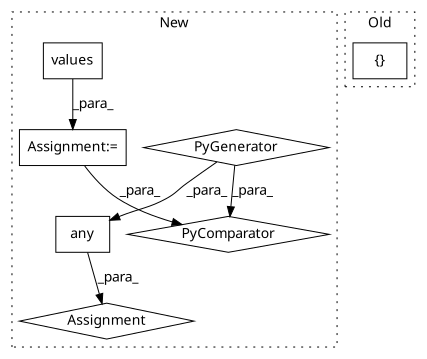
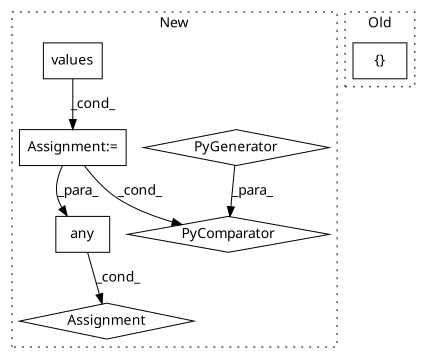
(93, 104) -> (93, 104)
(140, 191) -> (140, 191)
(171, 196) -> (57, 187)
(118, 278) -> (118, 278)
